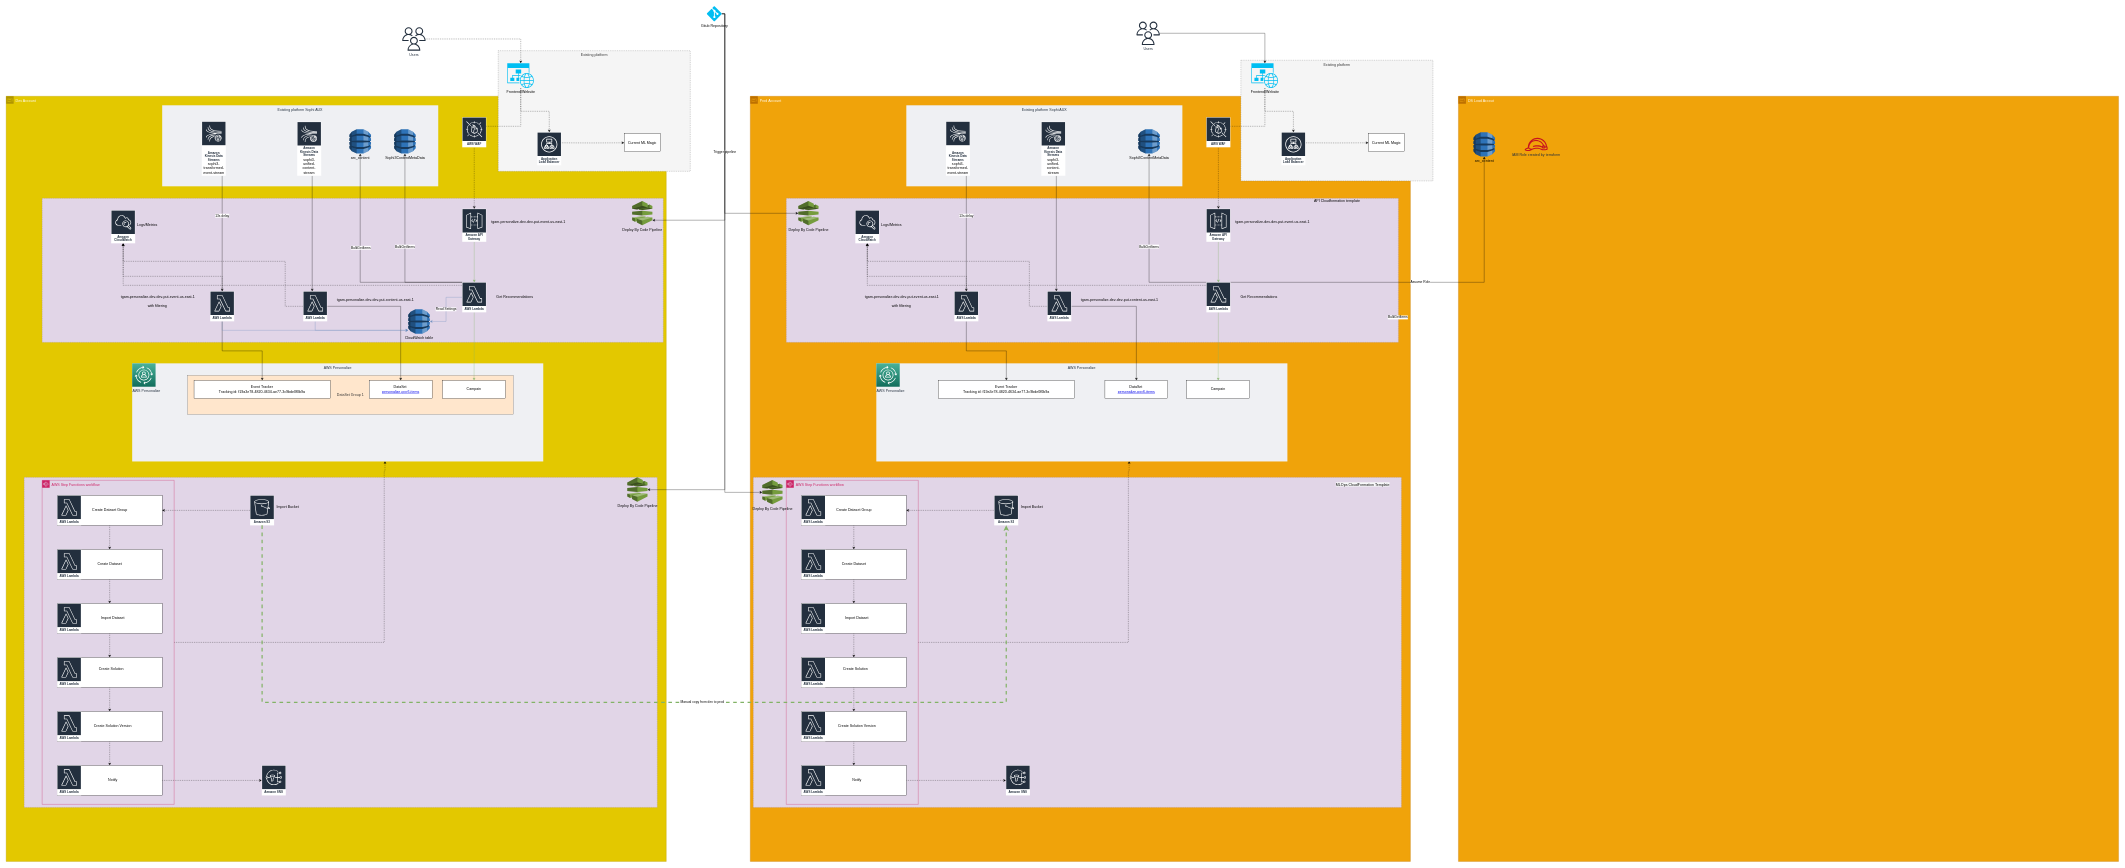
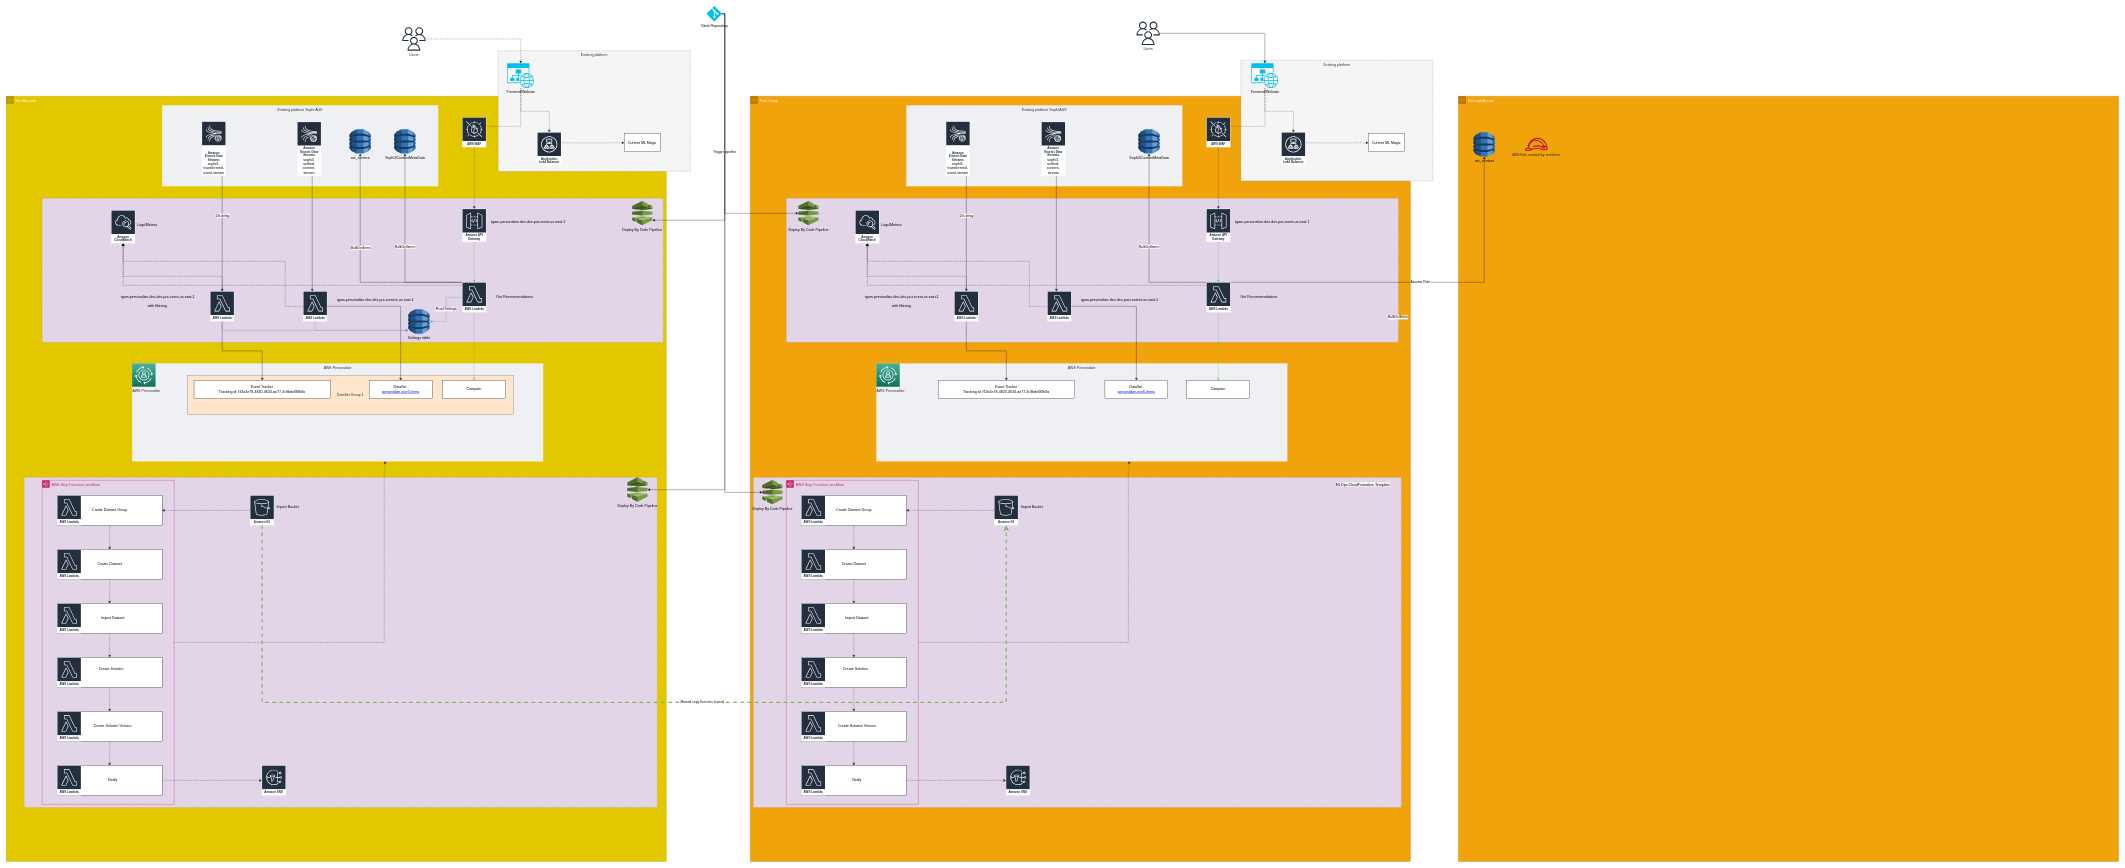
(771, 100) -> (769, 100)
(1337, 201) -> none
(419, 338) -> (419, 338)
